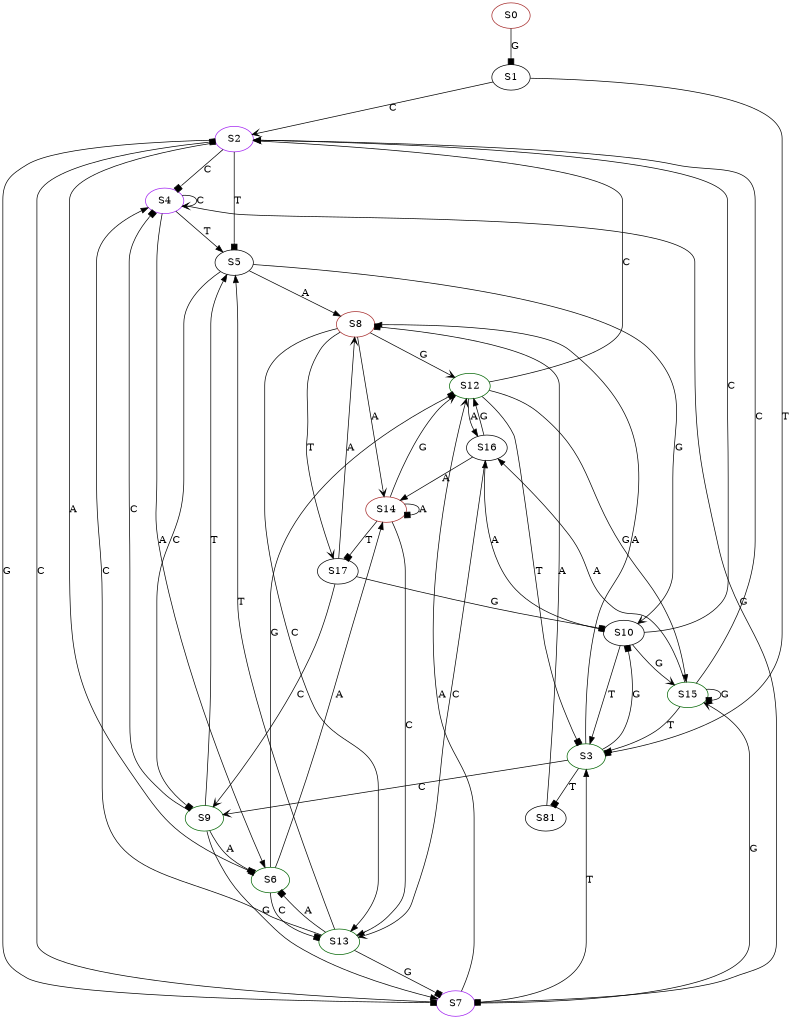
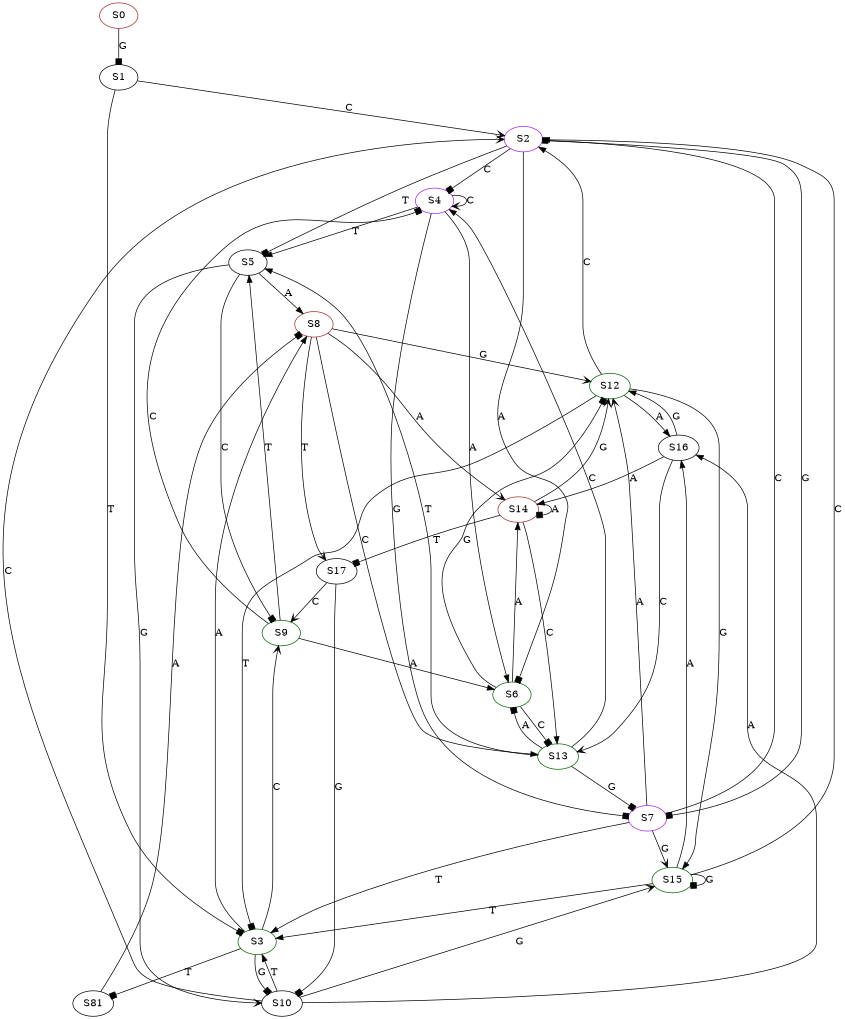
(346, 451) -> none
(295, 945) -> none
